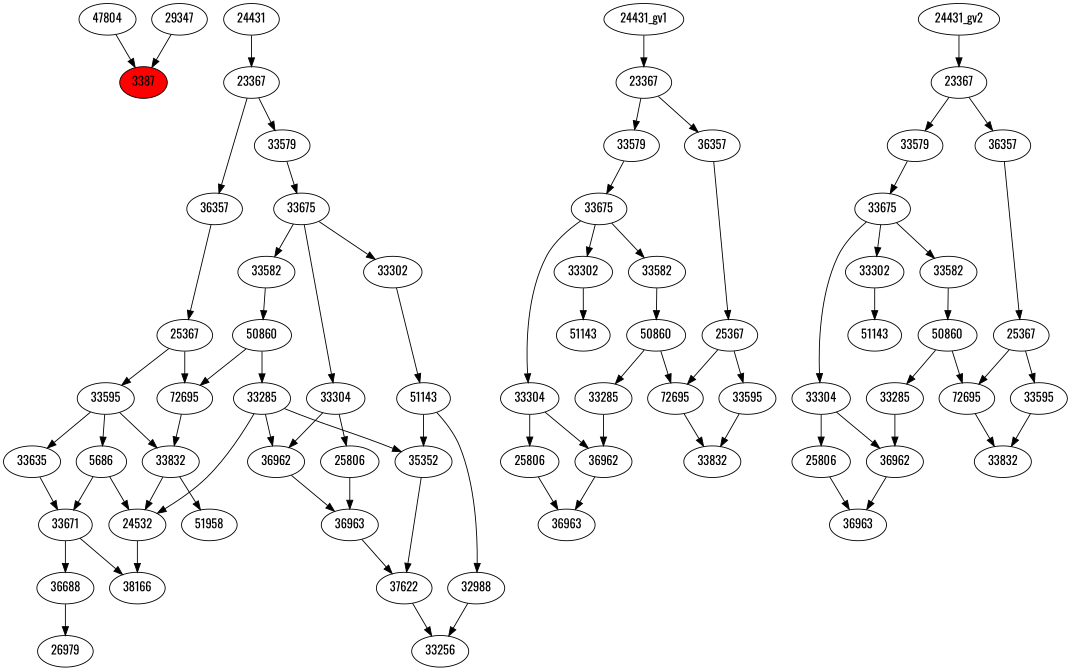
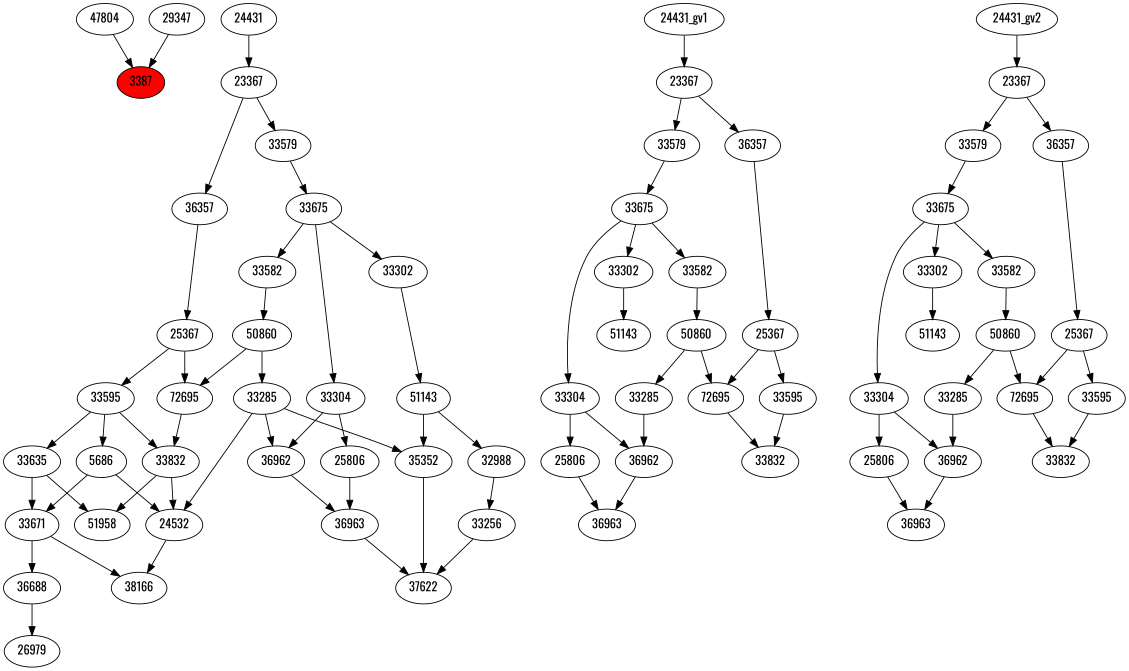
none -> (63, 490)
(420, 616) -> (458, 553)
